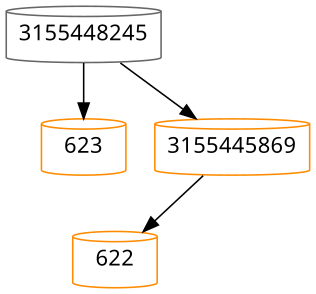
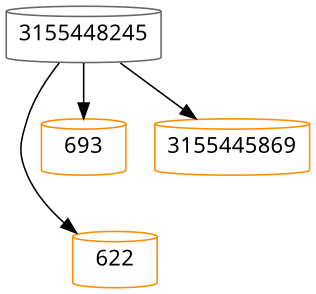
(84, 147) -> (84, 147)
(179, 198) -> (21, 145)
